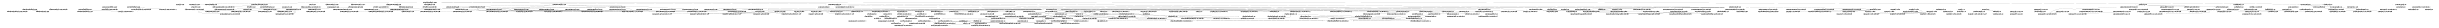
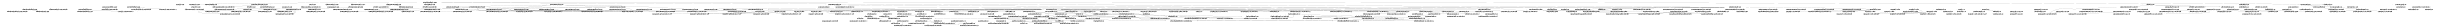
none -> (885, 21)
